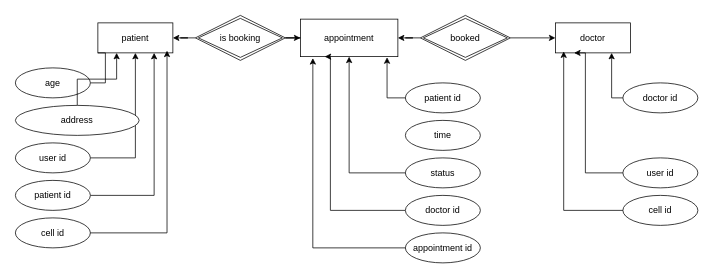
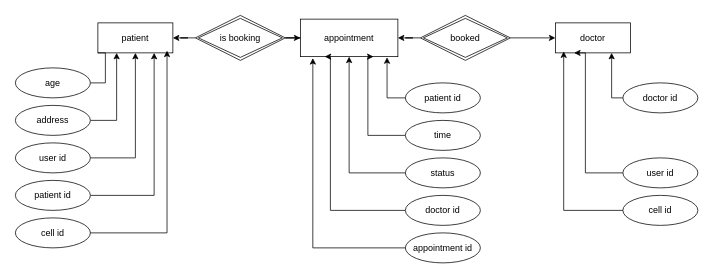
(77, 120) -> (53, 120)
none -> (386, 135)
